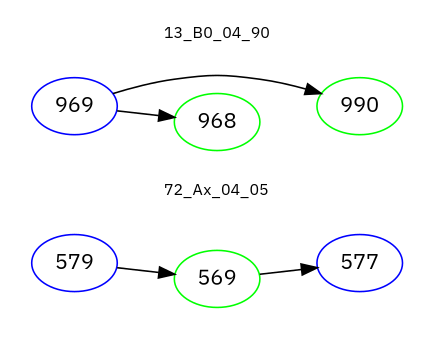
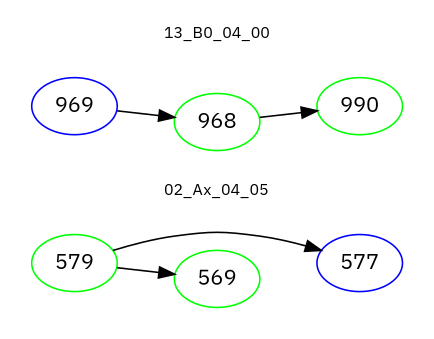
(217, 34) -> (217, 34)
(209, 76) -> (281, 115)
(217, 191) -> (217, 191)
(74, 263) -> (74, 263)
(281, 272) -> (209, 233)
